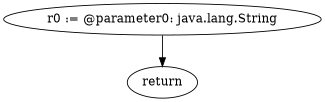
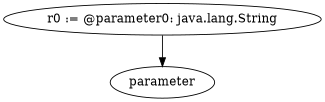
(162, 82) -> (162, 82)
